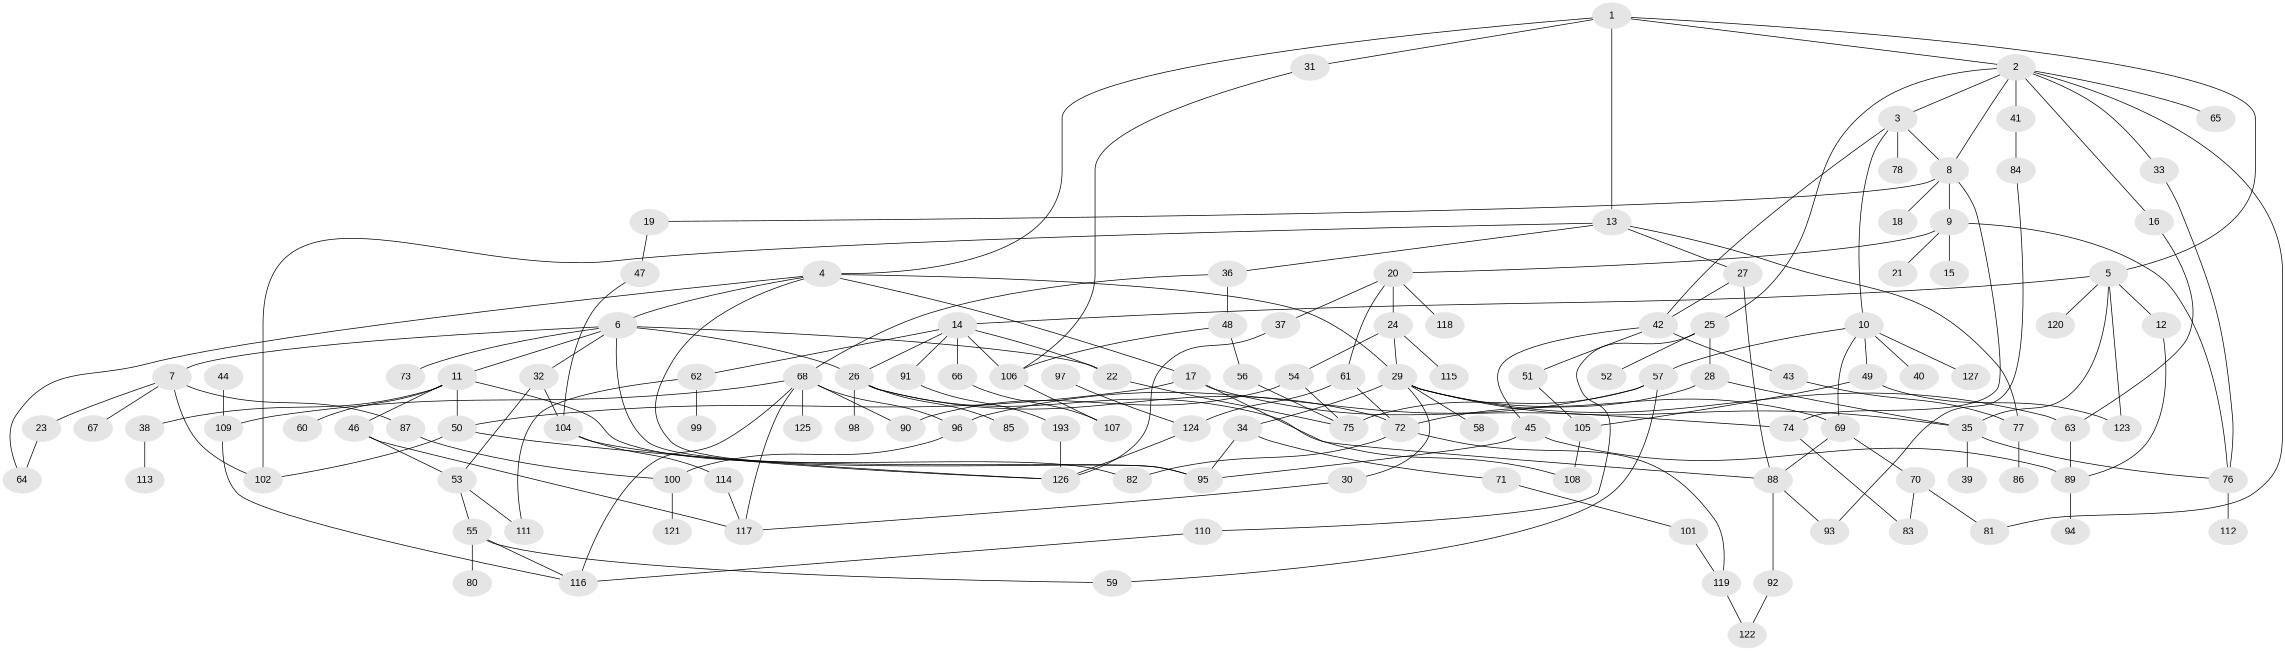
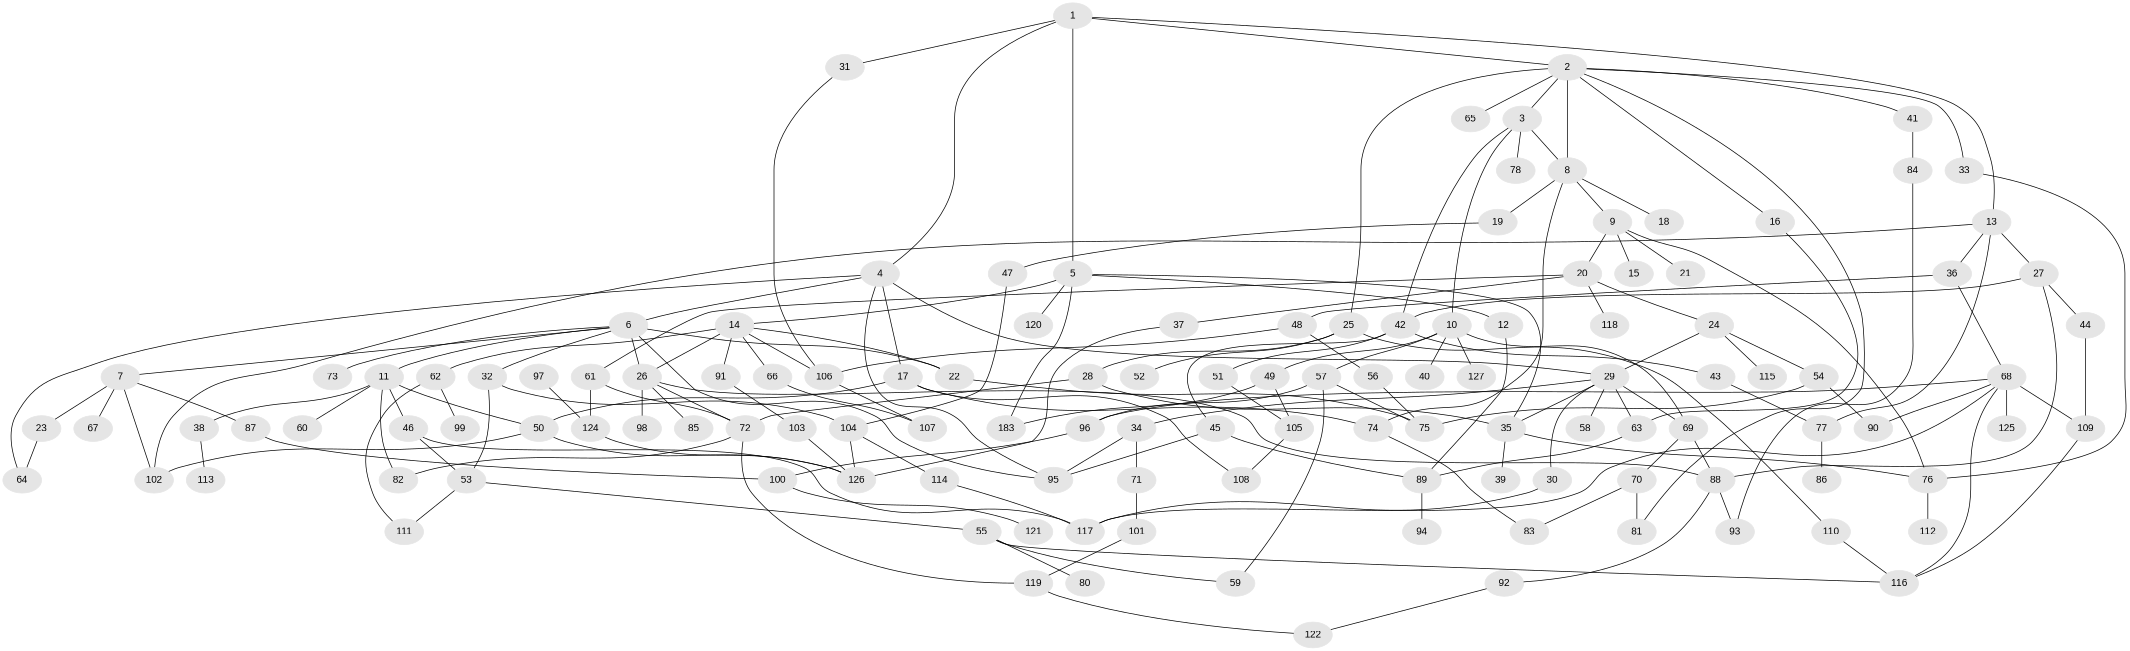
none -> (2062, 300)
(1061, 429) -> (797, 429)
(2122, 429) -> (1006, 429)
